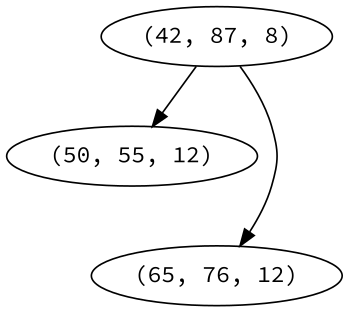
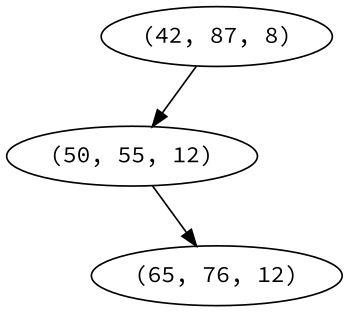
(276, 148) -> (170, 209)
